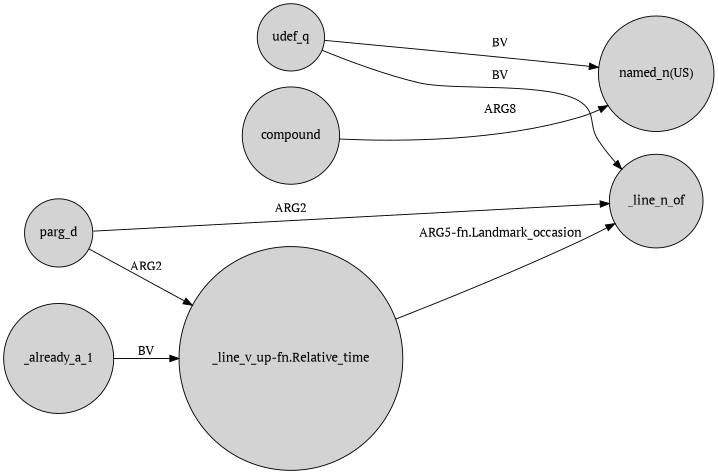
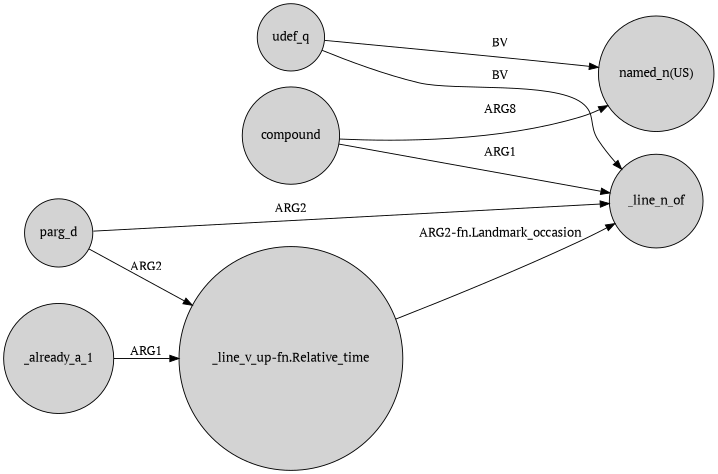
none -> (470, 168)
(500, 233) -> (500, 233)
(146, 352) -> (146, 352)
